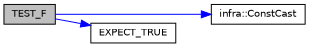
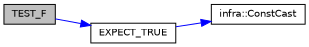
(129, 14) -> (189, 25)
